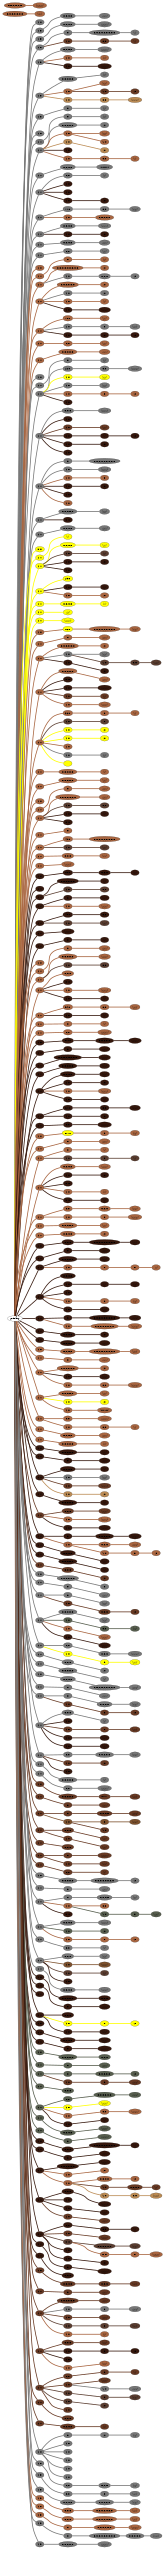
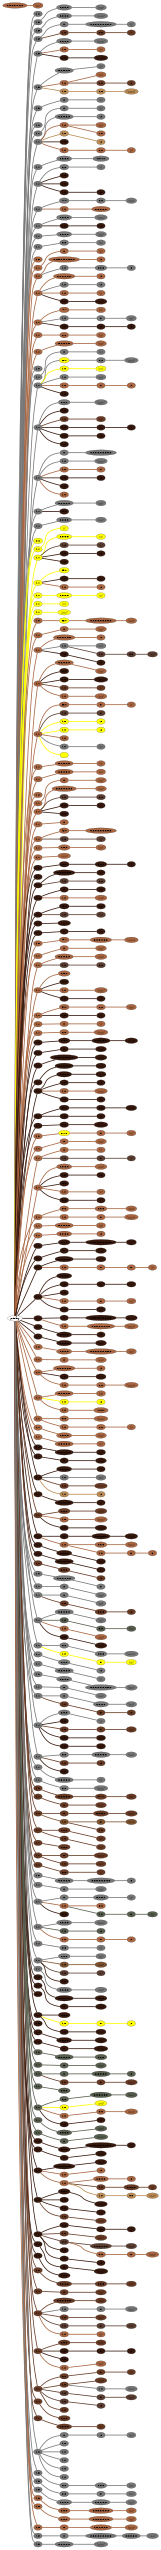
(68, 369) -> (64, 360)
none -> (64, 940)
